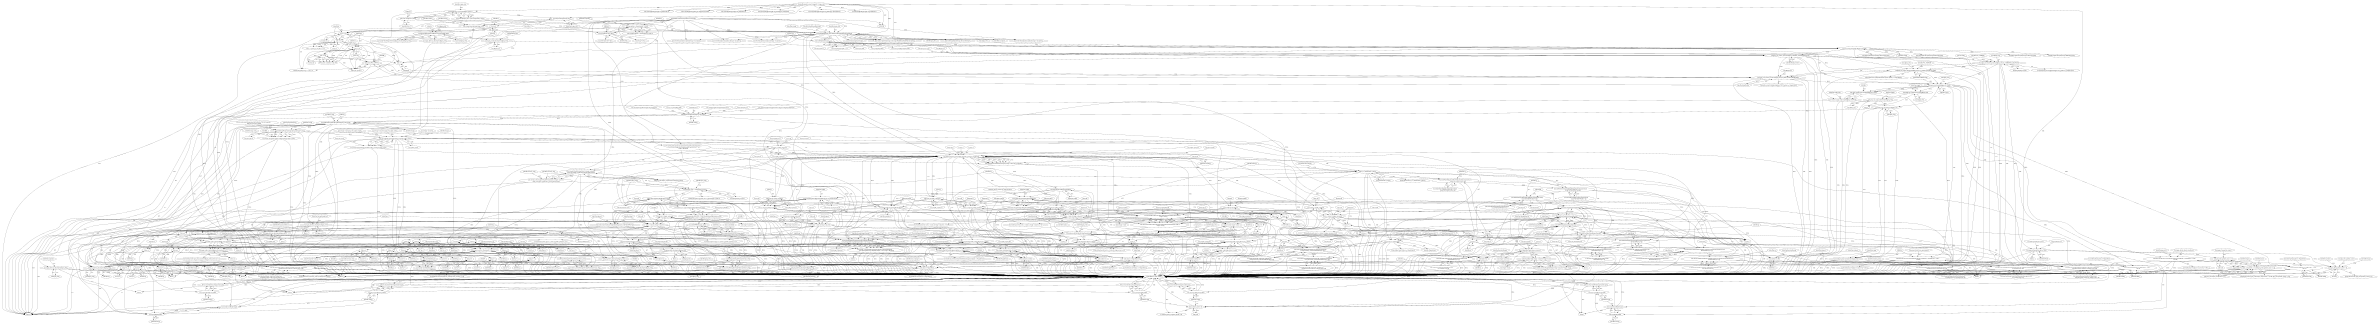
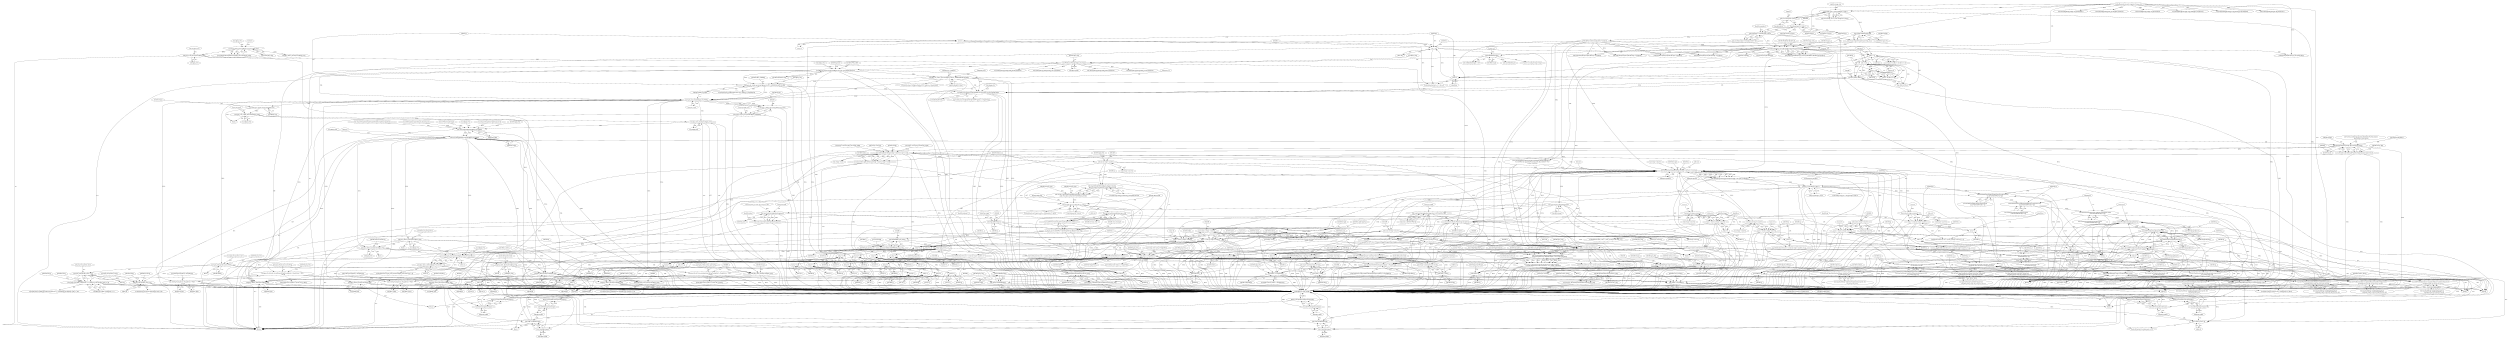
(659, 22) -> (1679, 37)
(1316, 198) -> none
